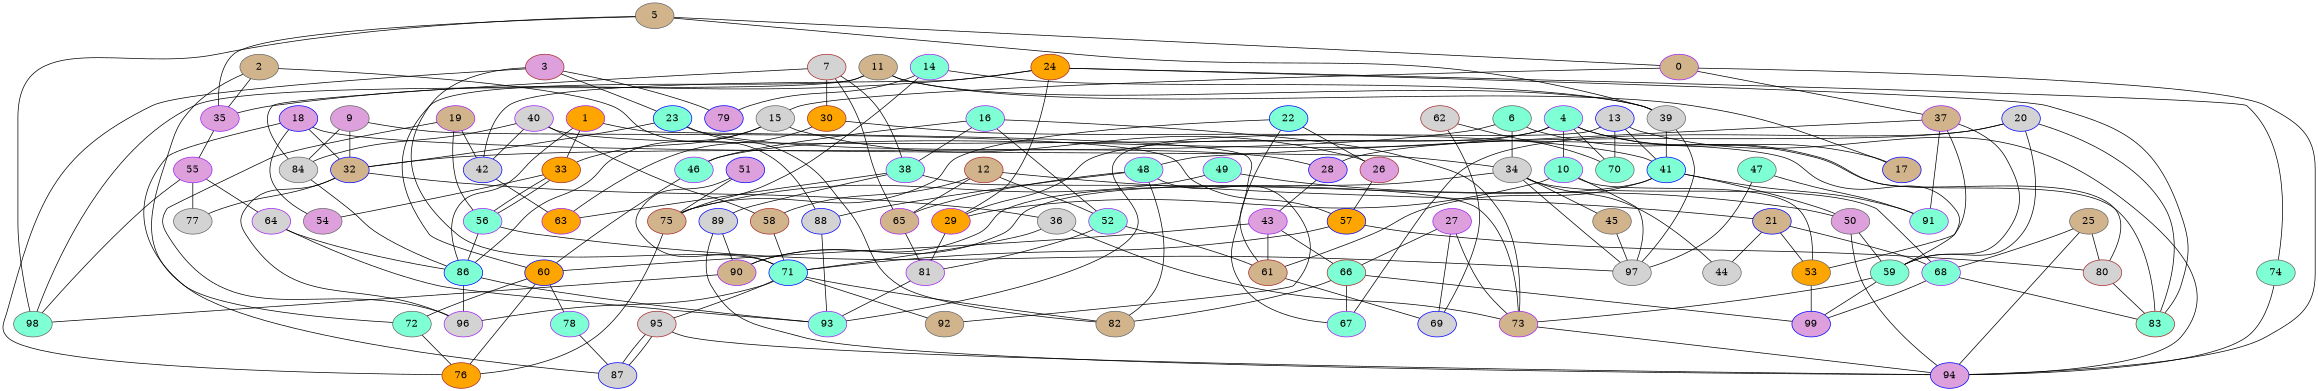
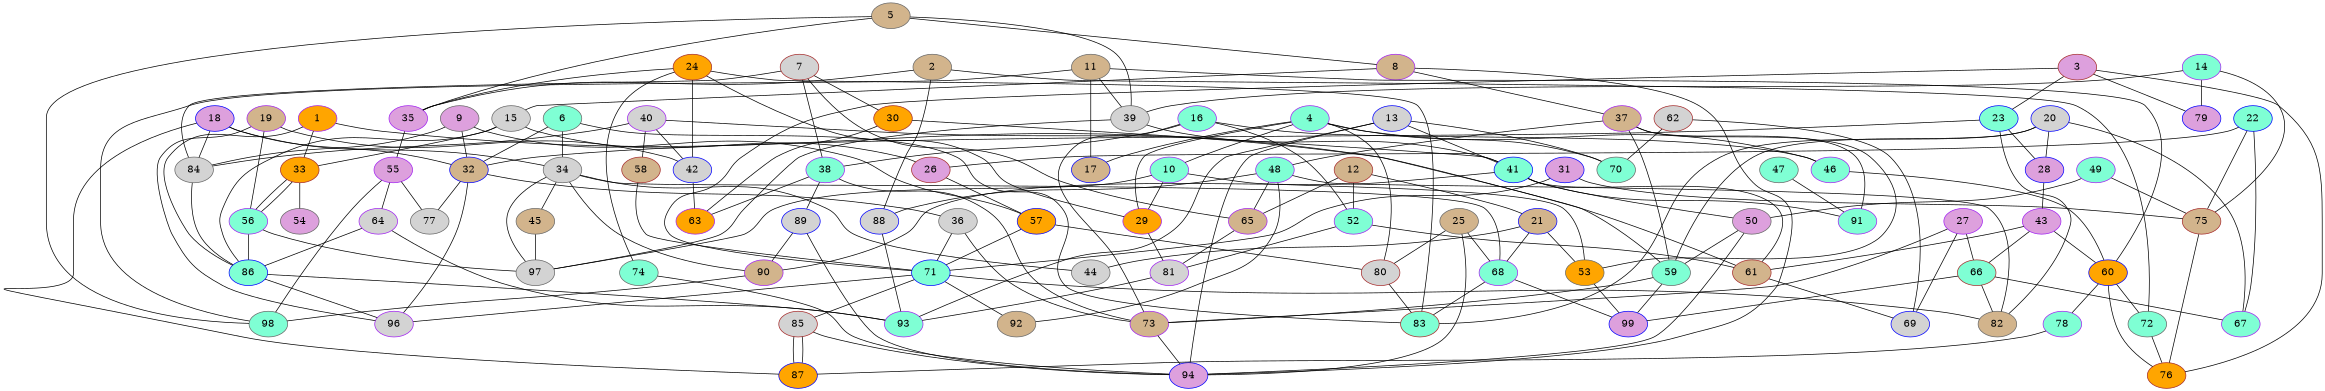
(1679, 67) -> (1396, 67)
(745, 170) -> (1565, 170)
(271, 177) -> (204, 144)
(876, 195) -> none
(1711, 237) -> none
(657, 324) -> (798, 324)
(618, 376) -> (798, 376)
